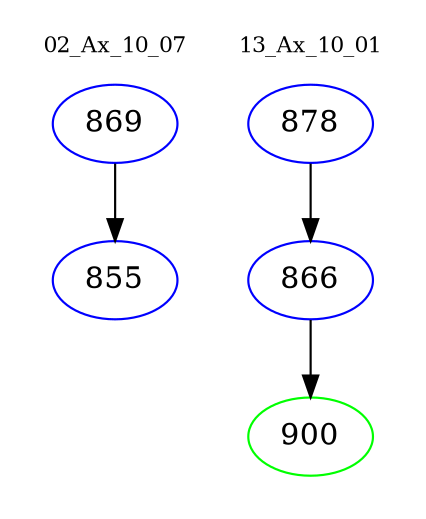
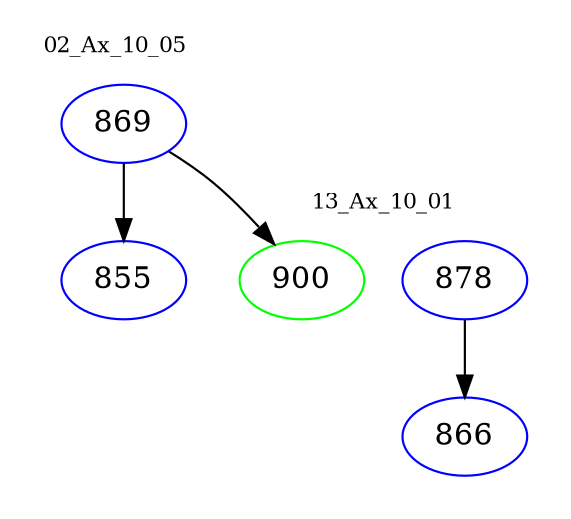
(115, 47) -> (115, 47)
(311, 348) -> (236, 204)
